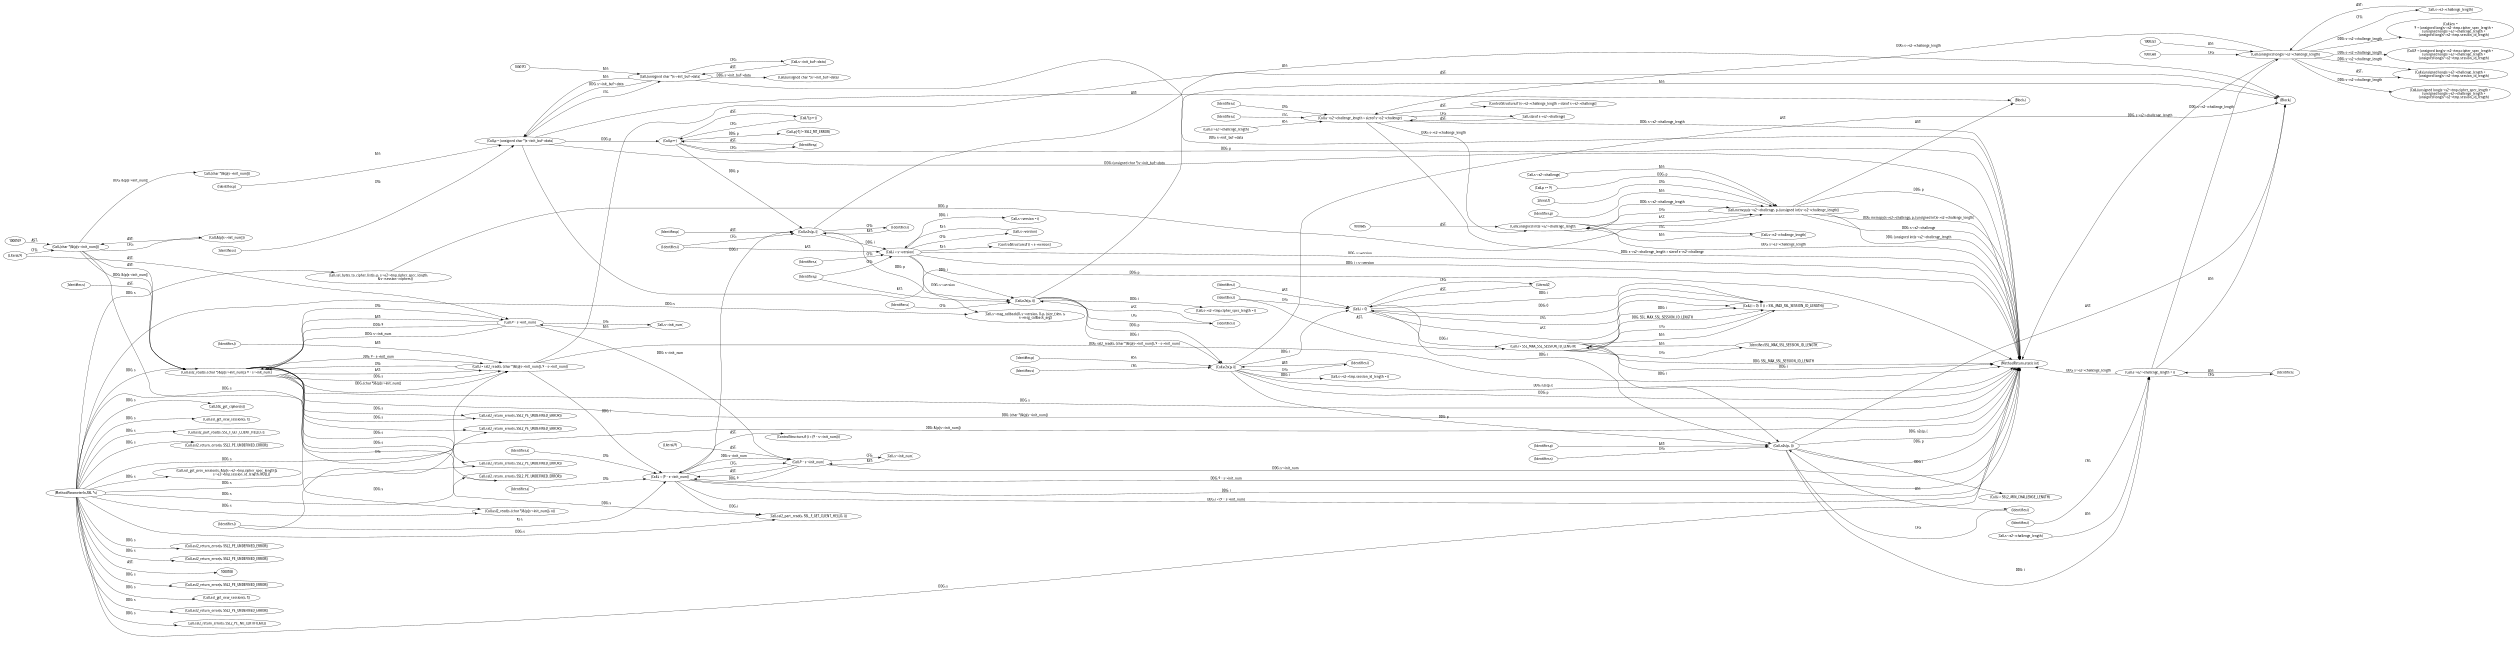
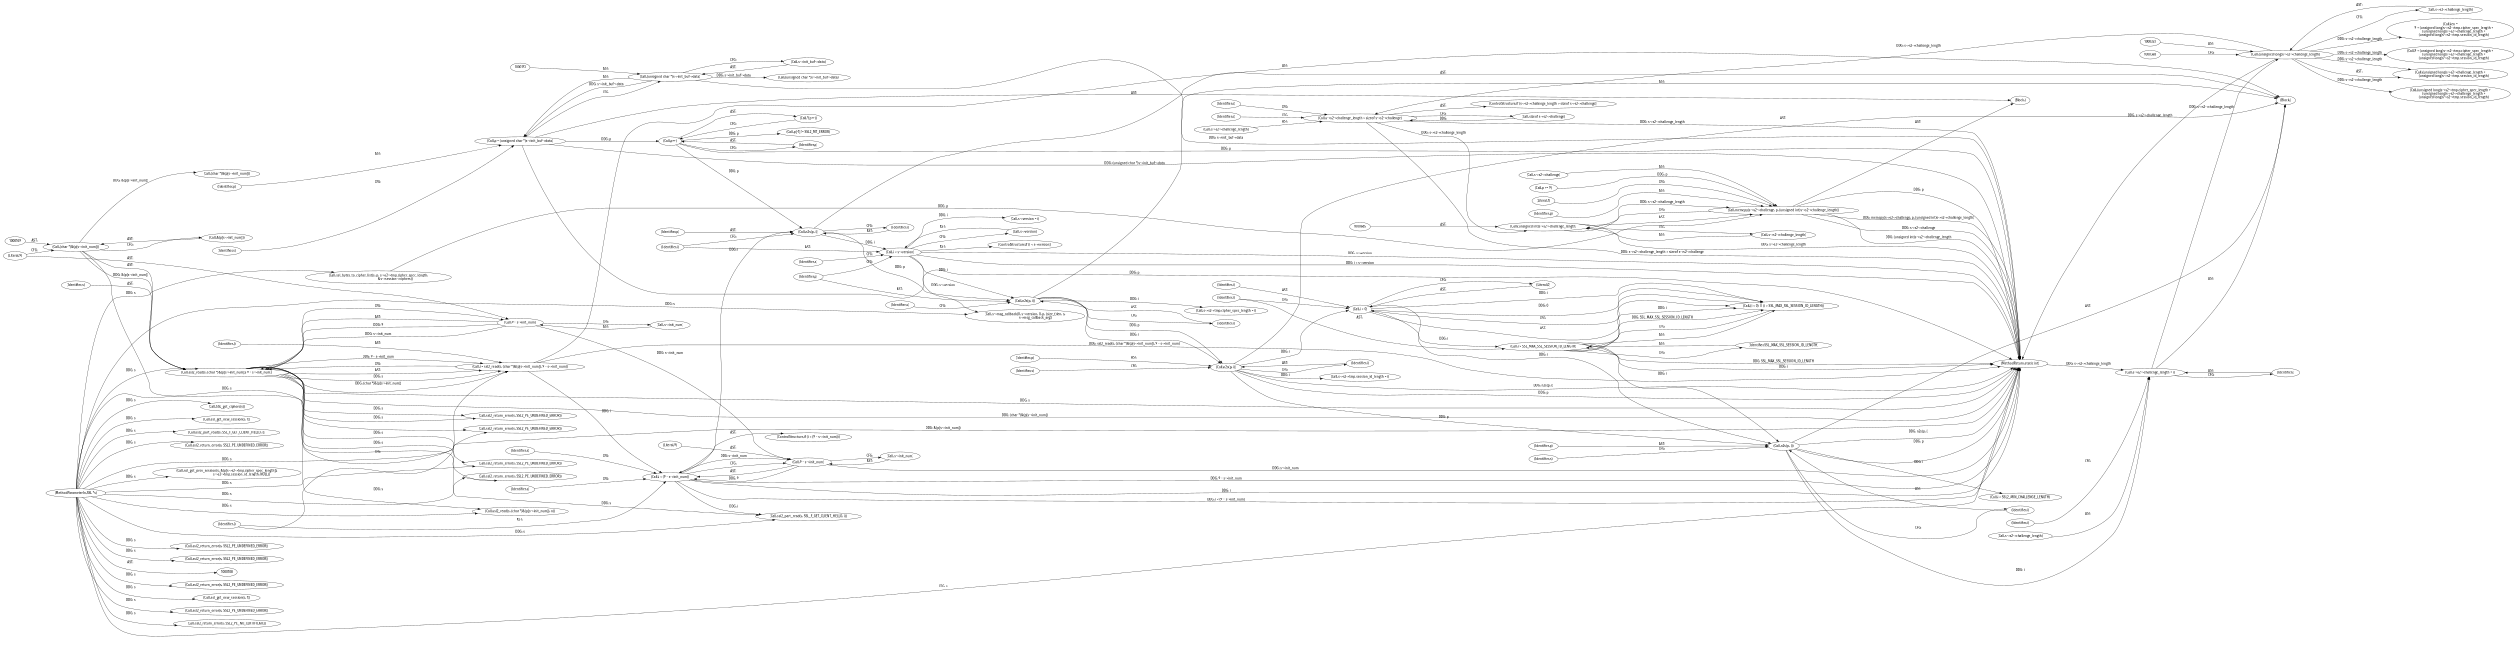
(1444, 119) -> (1444, 119)
(2077, 373) -> (2084, 367)
(943, 587) -> (943, 587)
